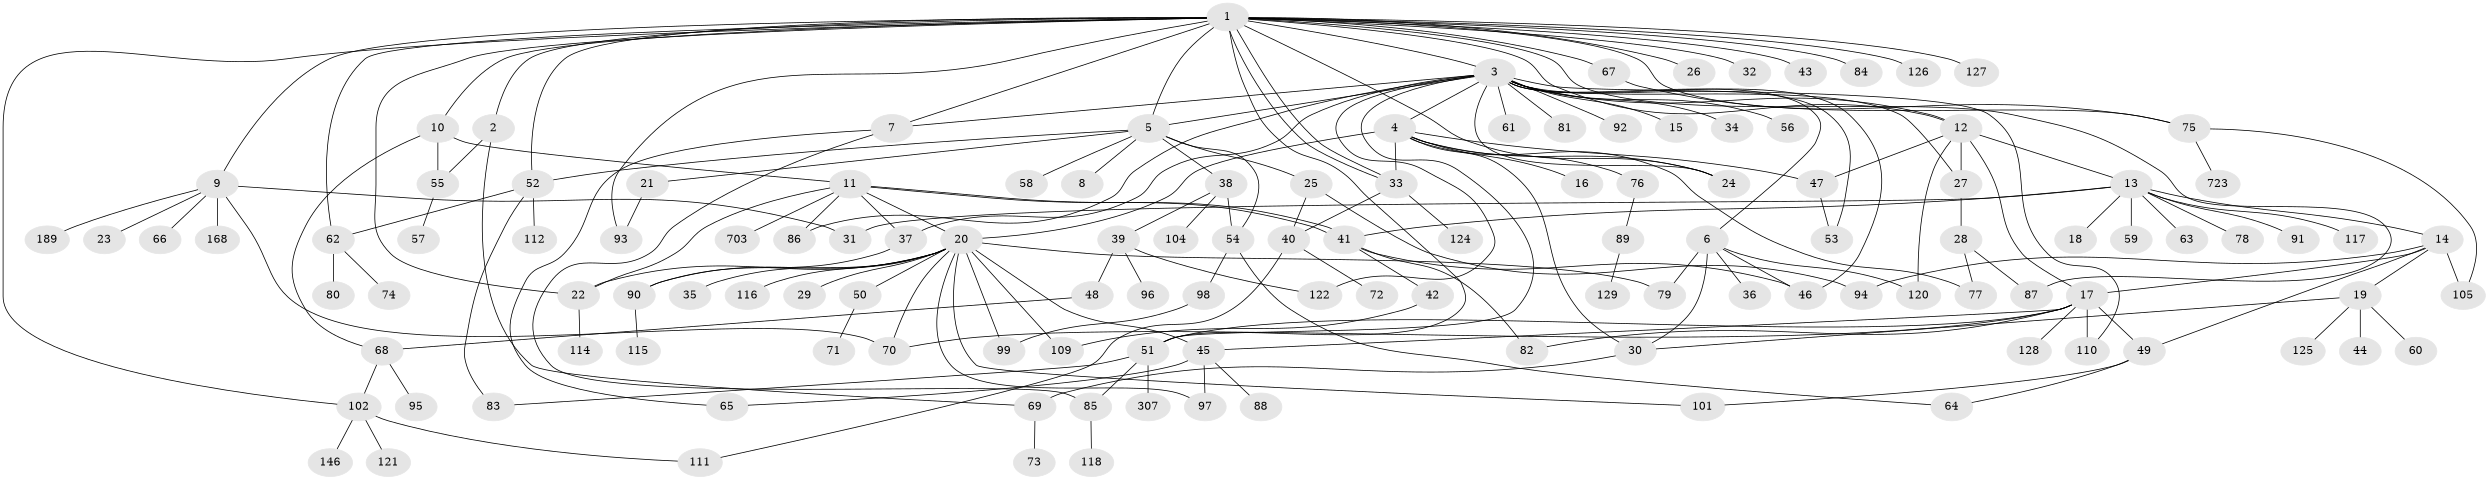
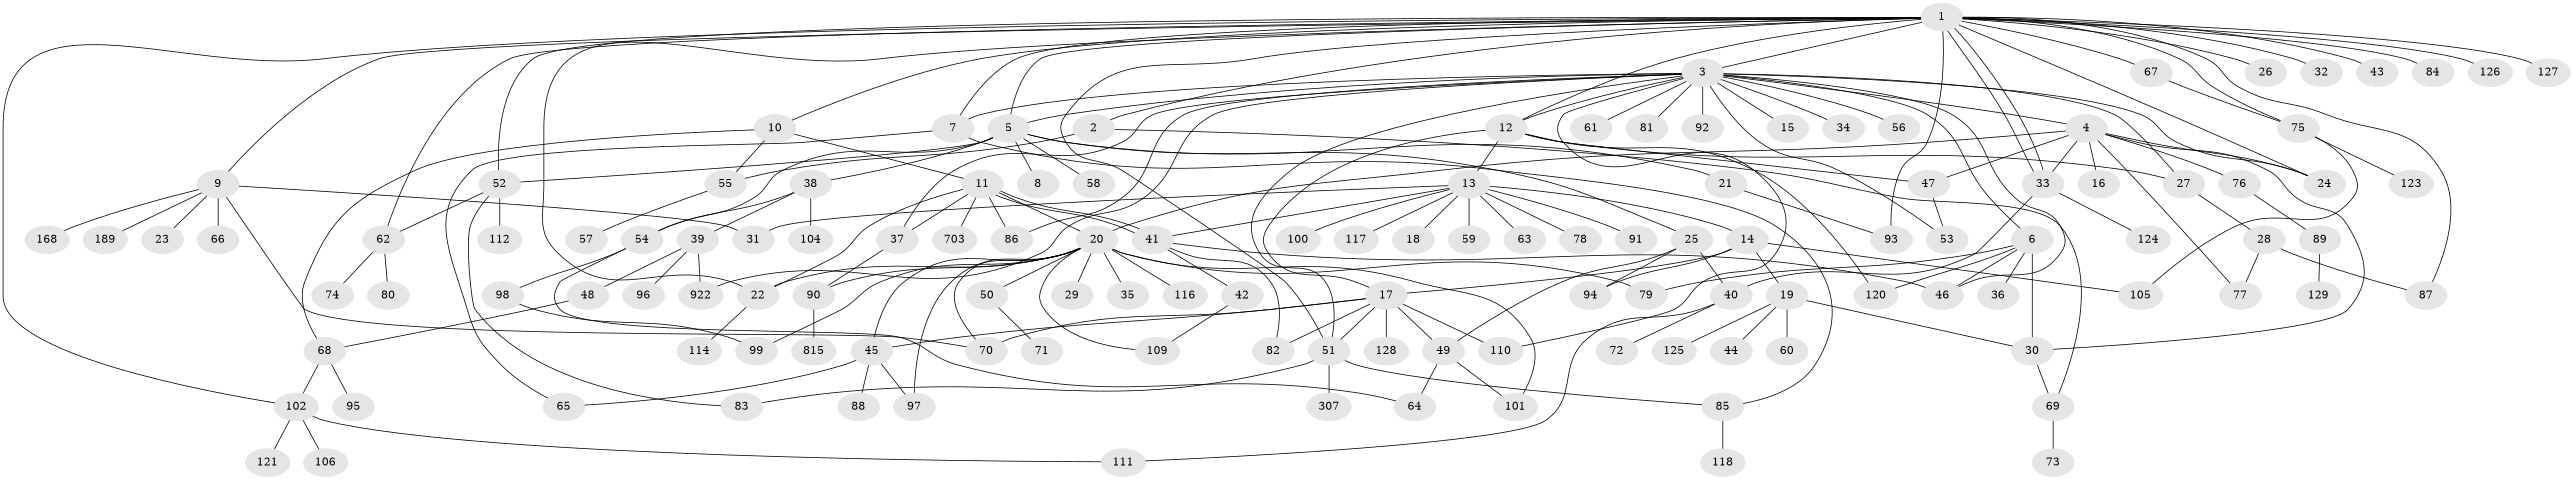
(2218, 184) -> (2411, 184)
none -> (1298, 240)
(1320, 296) -> (701, 296)
(2294, 296) -> (1556, 285)
(638, 351) -> (814, 351)
(330, 463) -> (326, 463)
